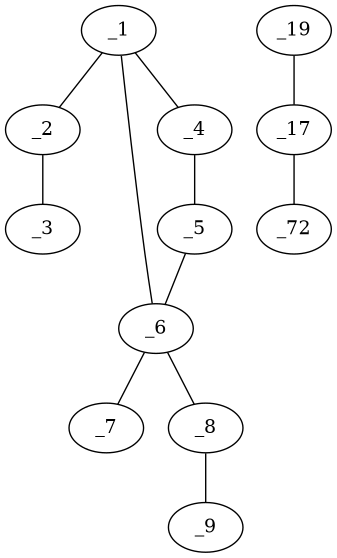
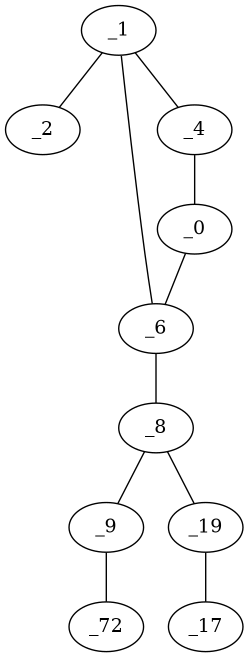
(294, 180) -> (106, 577)
(43, 229) -> none
(195, 229) -> (195, 229)
(106, 428) -> none
none -> (181, 478)
